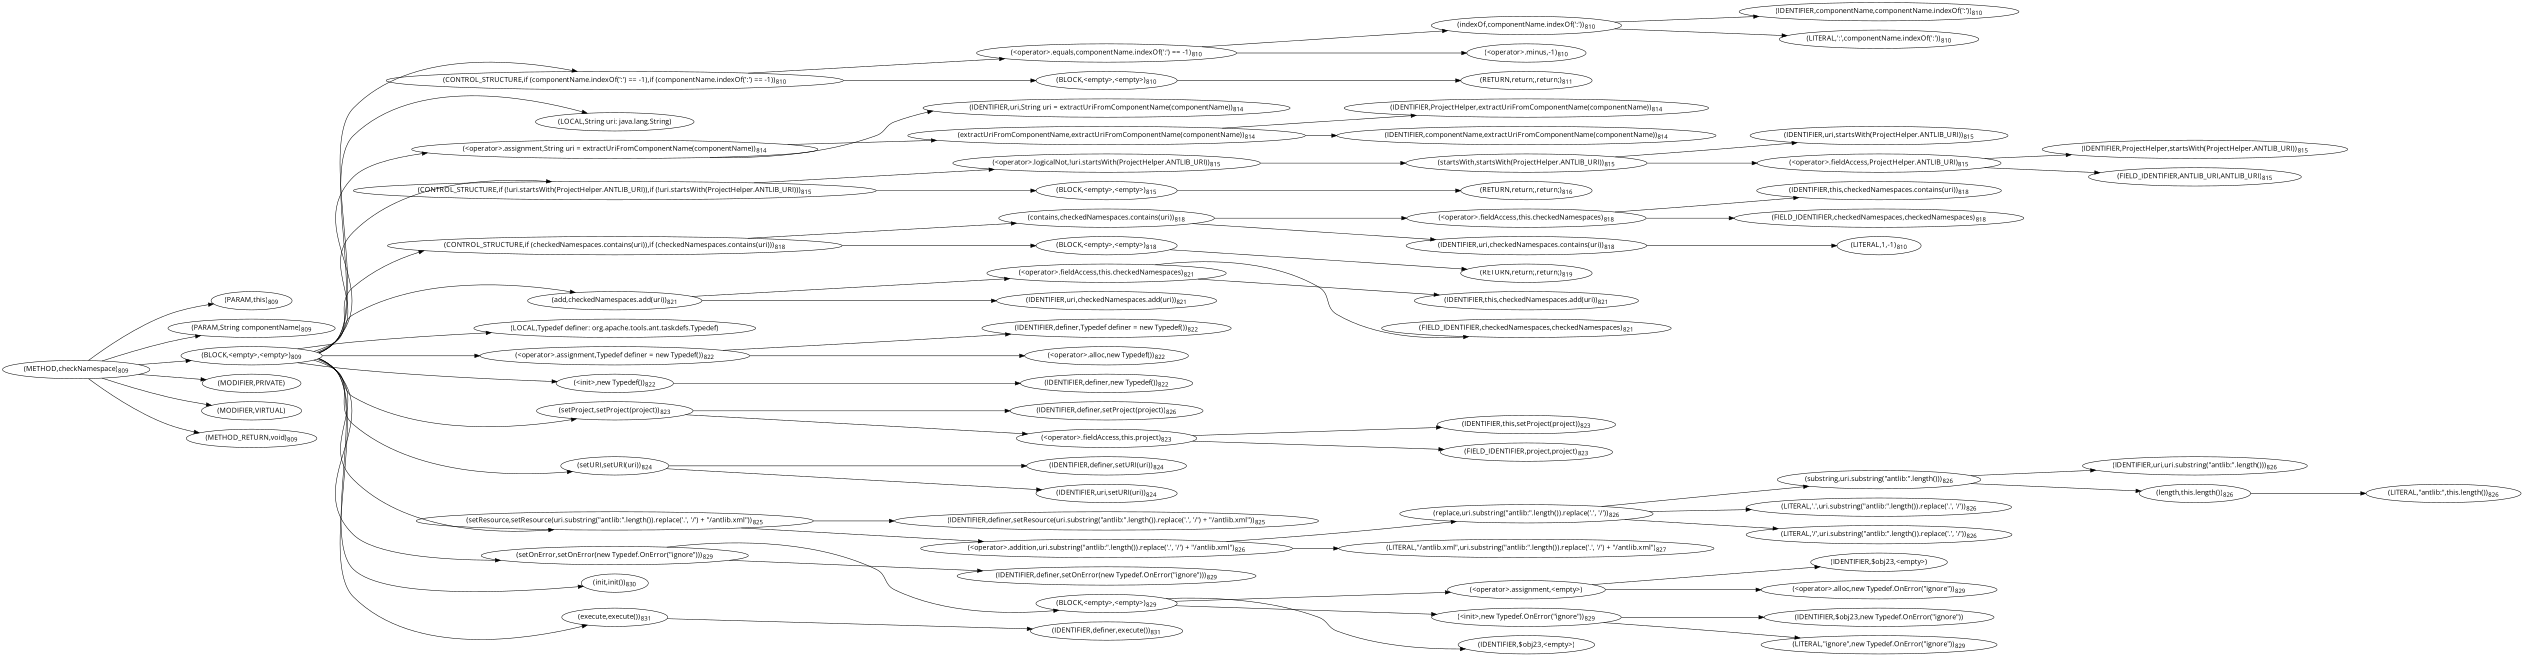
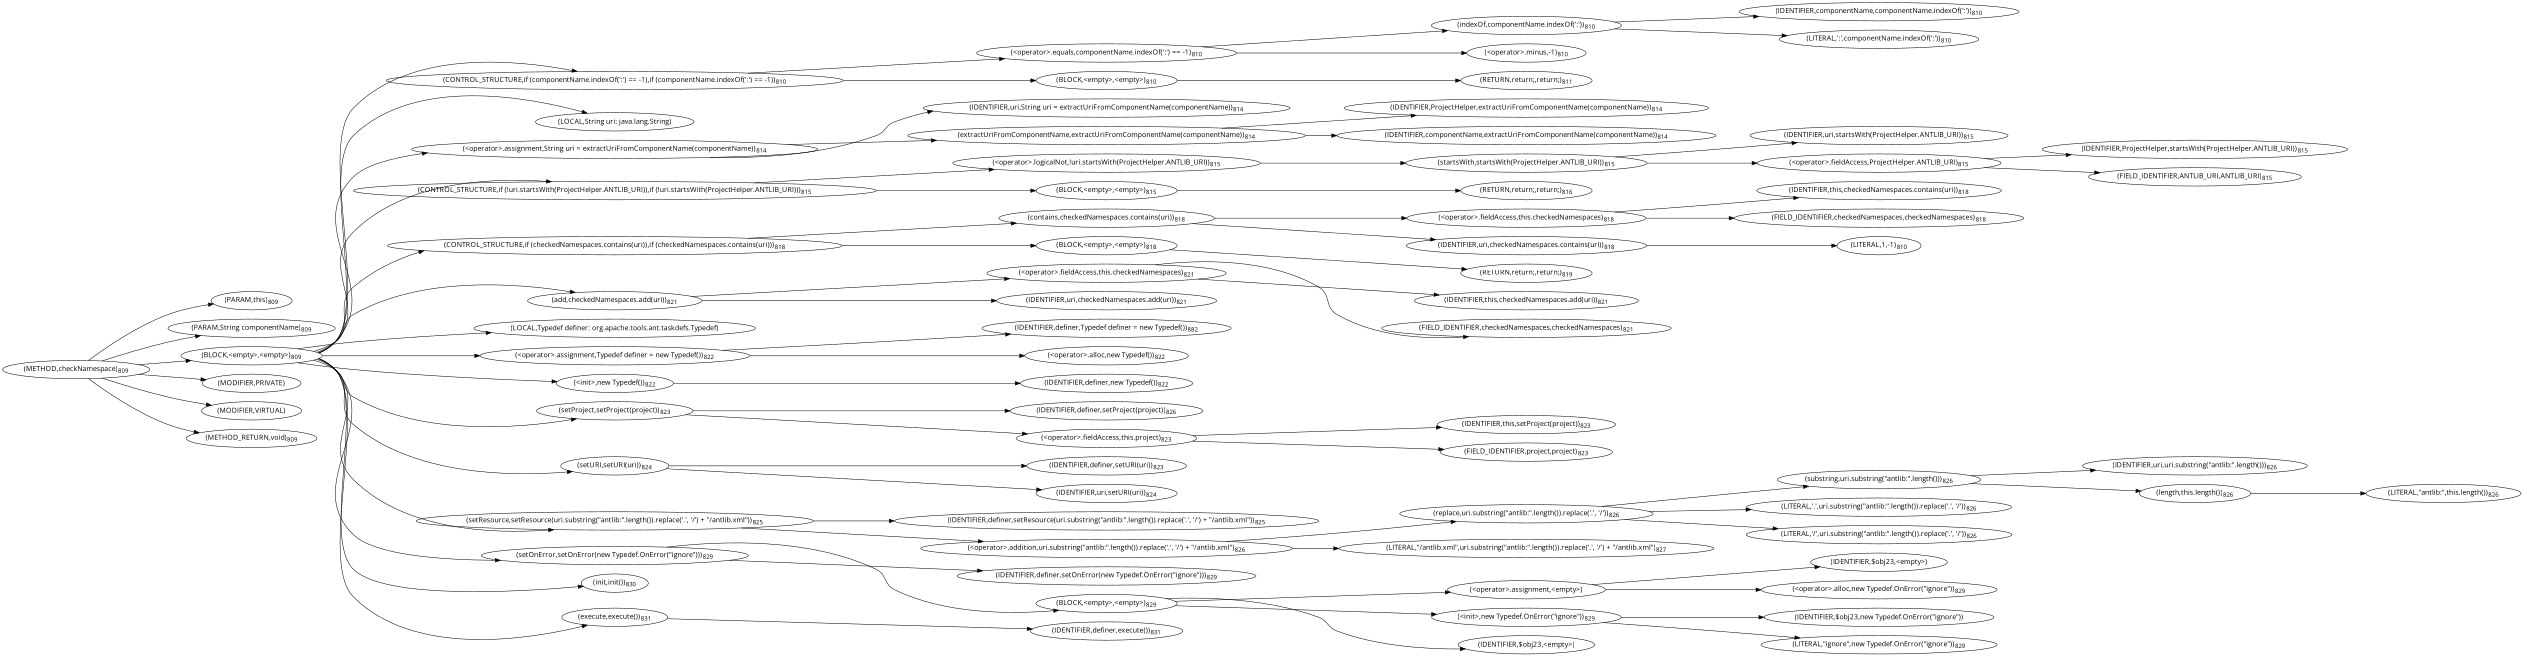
(1193, 327) -> (1193, 327)
(1159, 465) -> (1159, 465)
